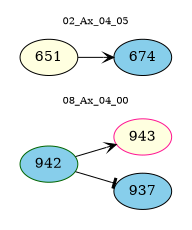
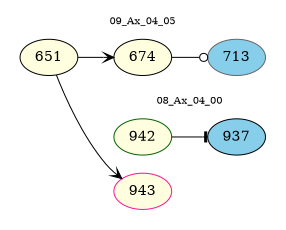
(96, 22) -> (143, 22)
(143, 57) -> (143, 57)
none -> (237, 57)
(91, 152) -> (81, 127)
(49, 164) -> (143, 137)
